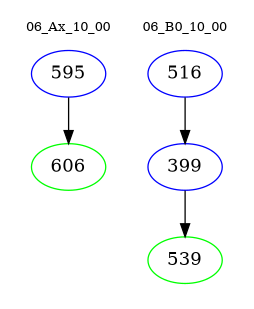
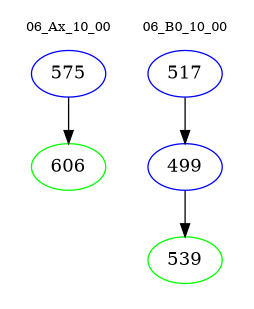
(69, 74) -> (69, 74)
(185, 74) -> (185, 74)
(185, 167) -> (185, 167)
